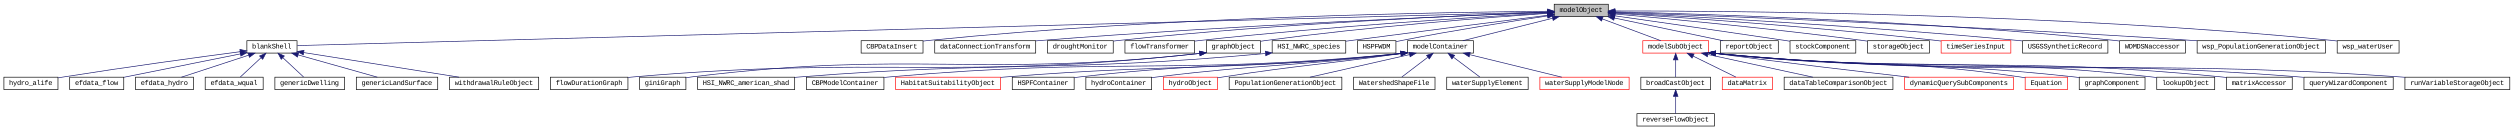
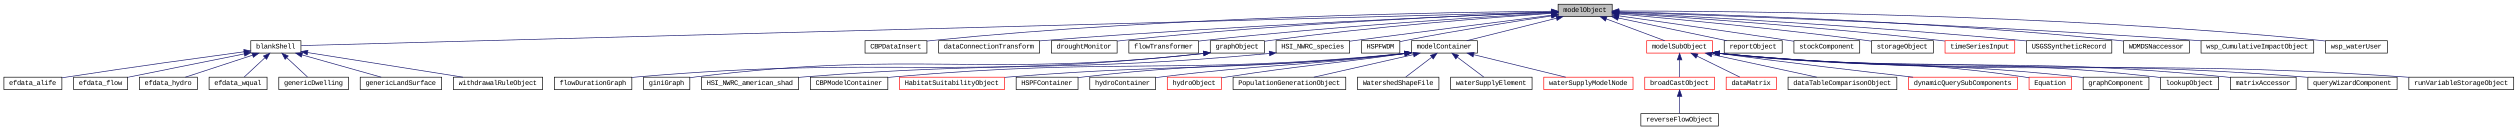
(2261, 47) -> (2257, 47)
(31, 83) -> (33, 83)
(1676, 83) -> (1680, 83)
